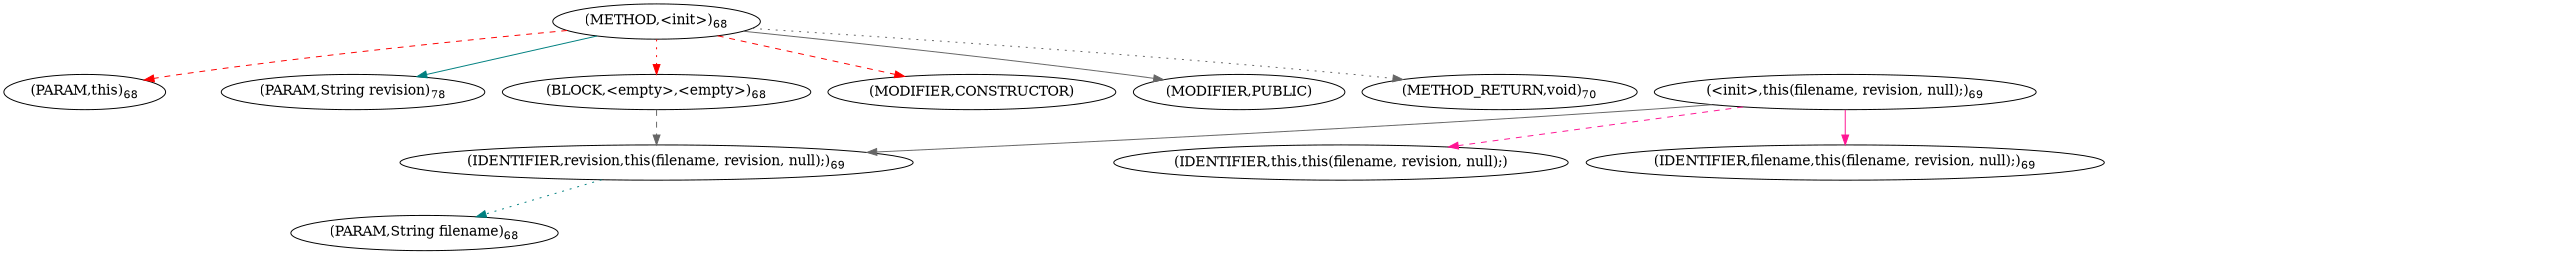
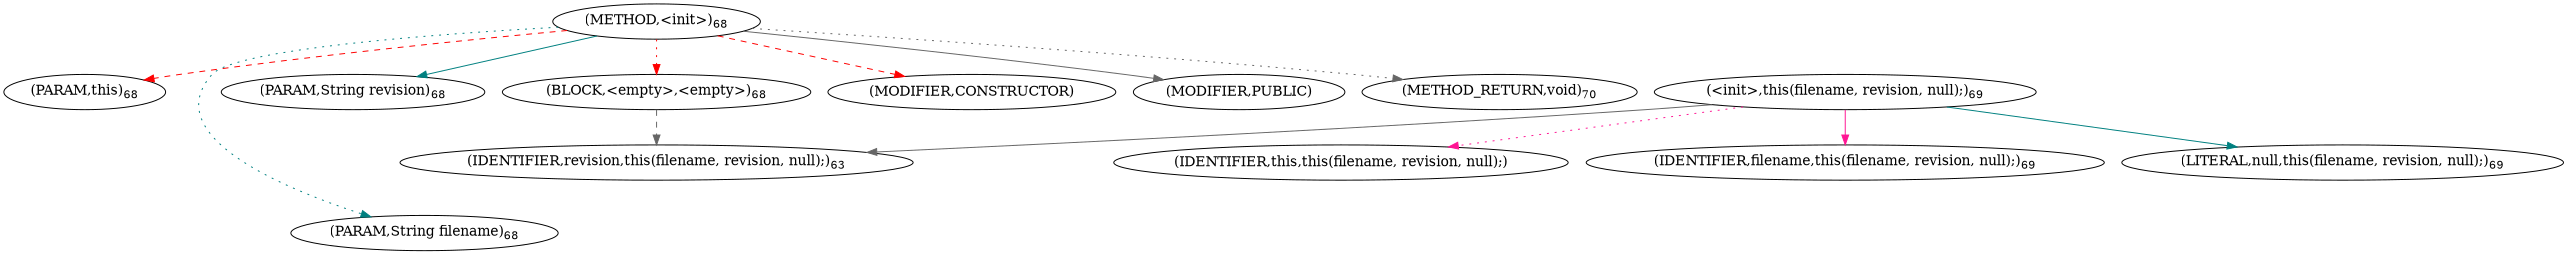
(439, 91) -> (439, 91)
(1601, 126) -> (1601, 126)
(838, 161) -> (838, 161)
none -> (2343, 163)
(544, 197) -> (265, 56)
